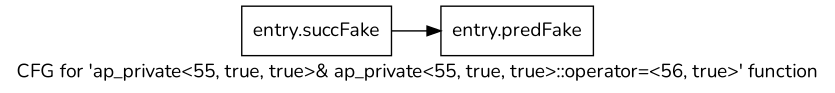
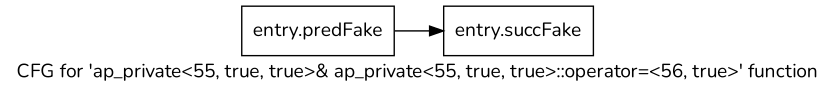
(409, 31) -> (412, 31)
